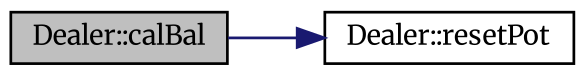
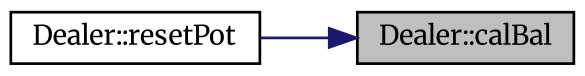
(262, 38) -> (294, 38)
